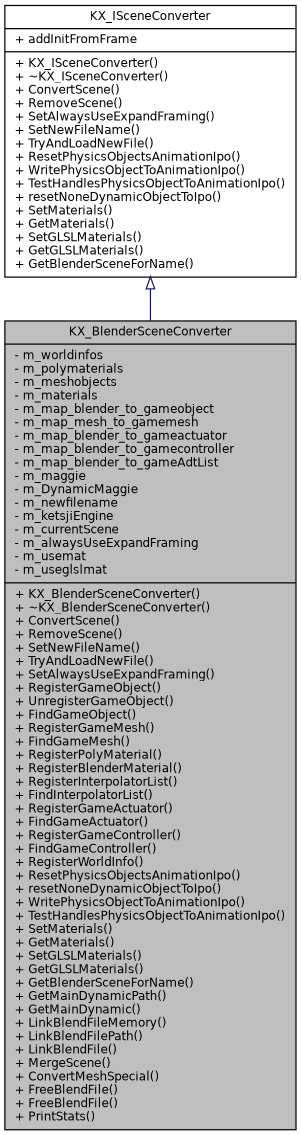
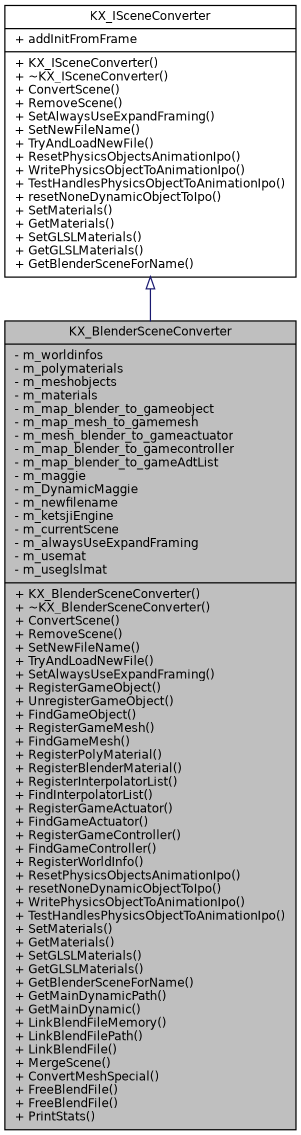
(121, 436) -> (124, 436)
